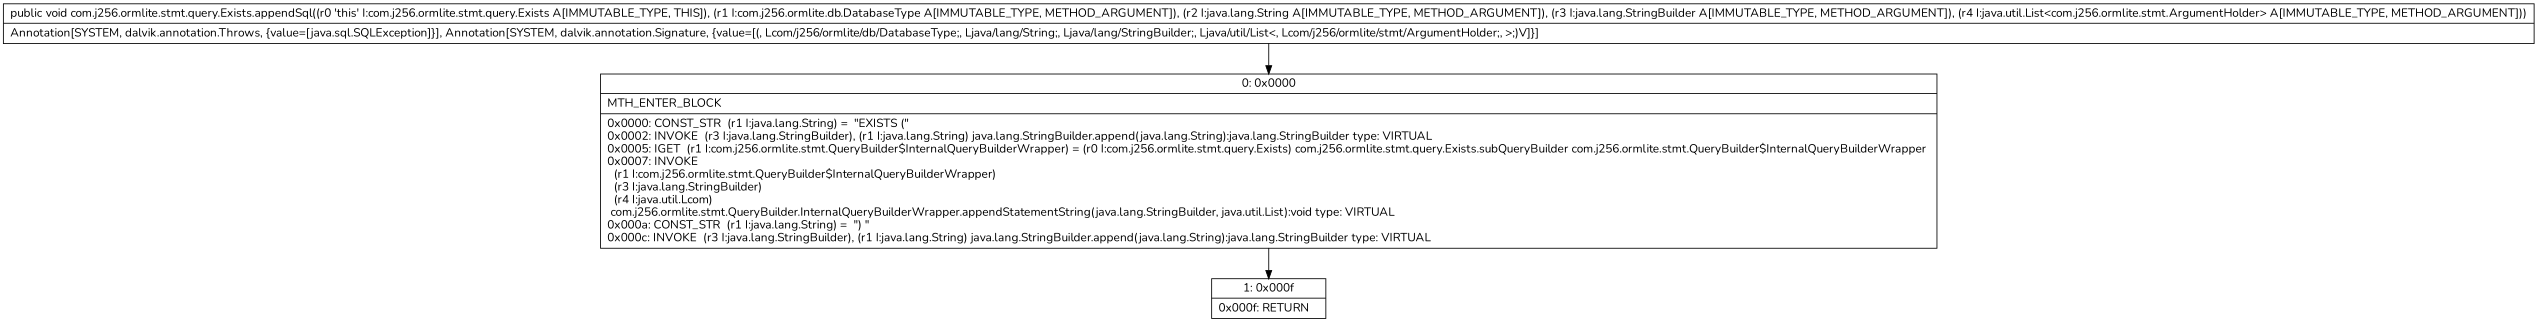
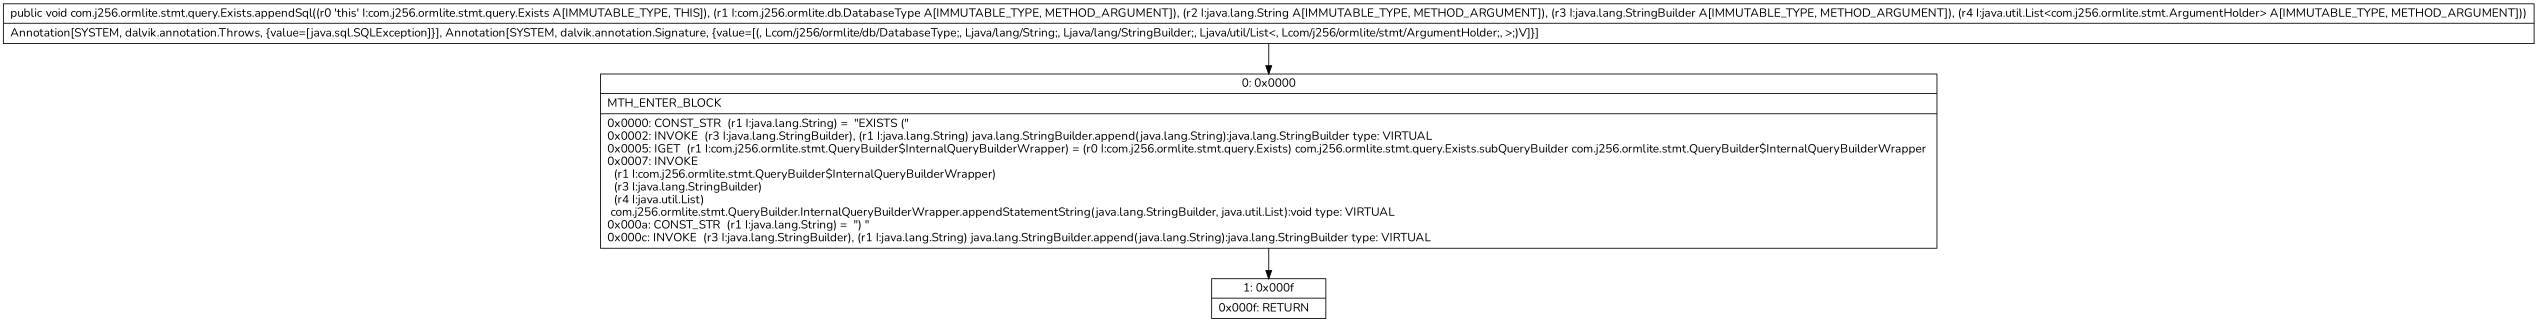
(660, 200) -> (656, 200)
